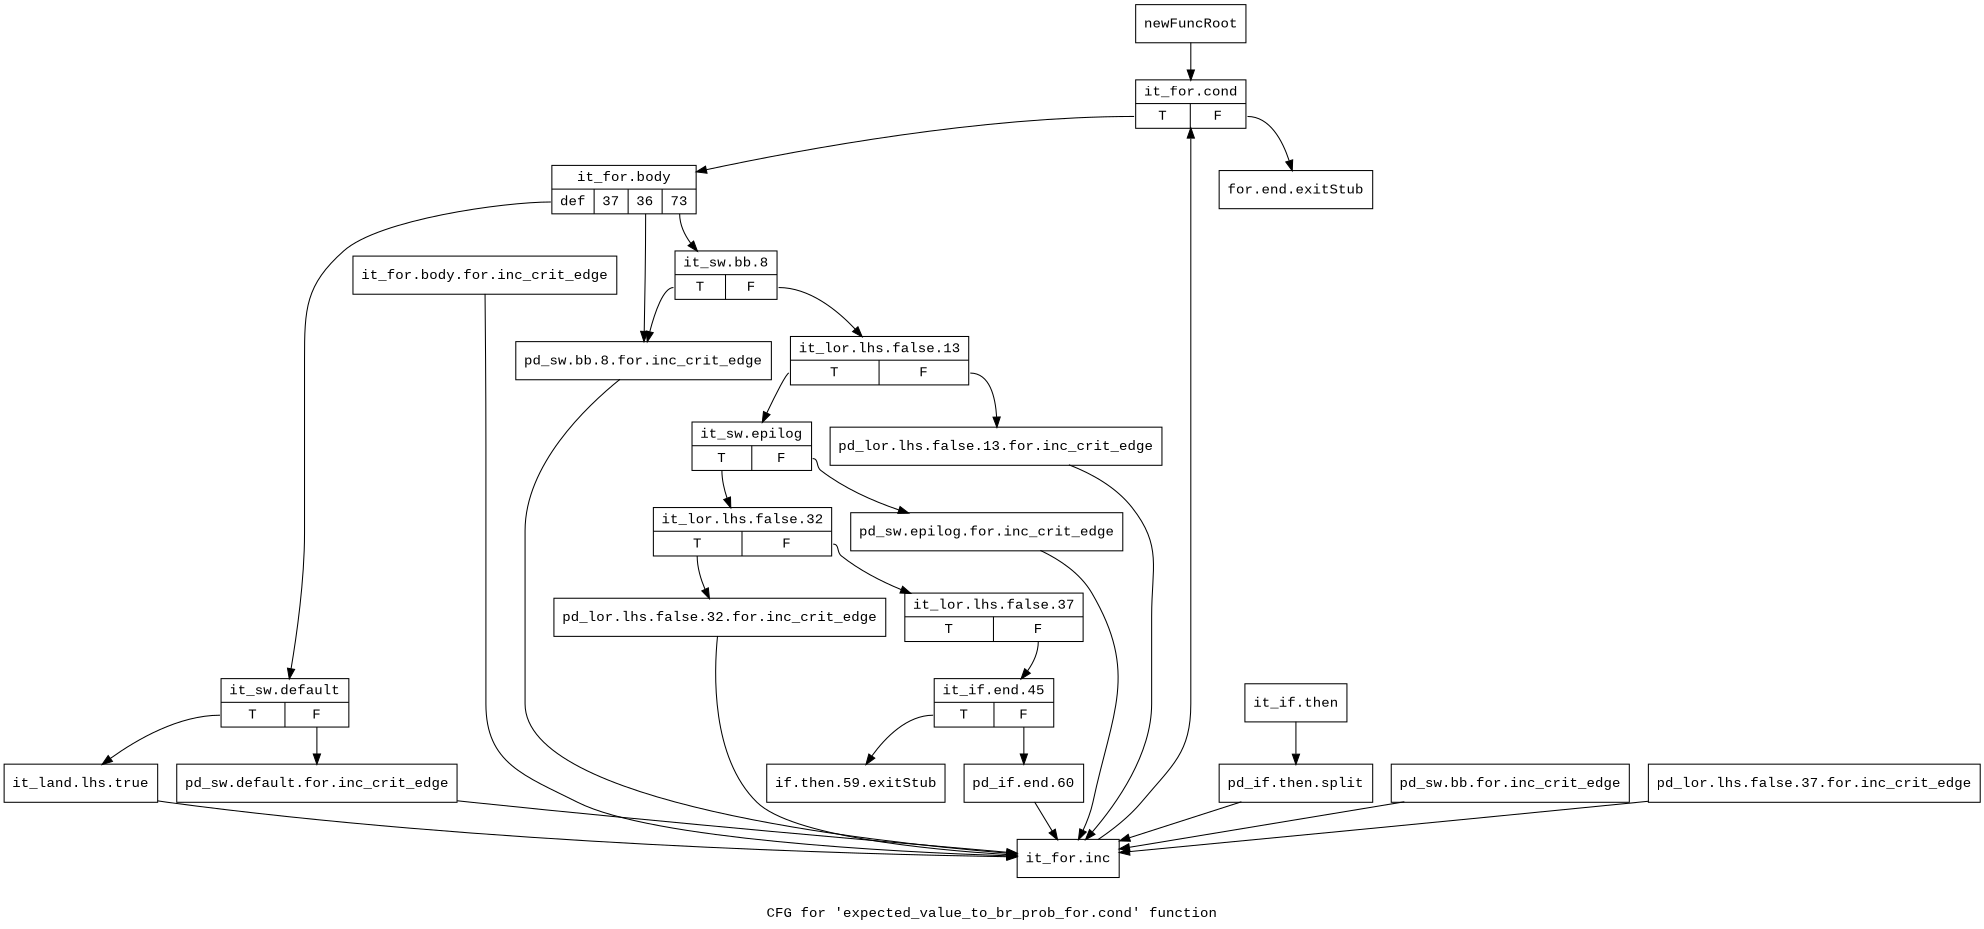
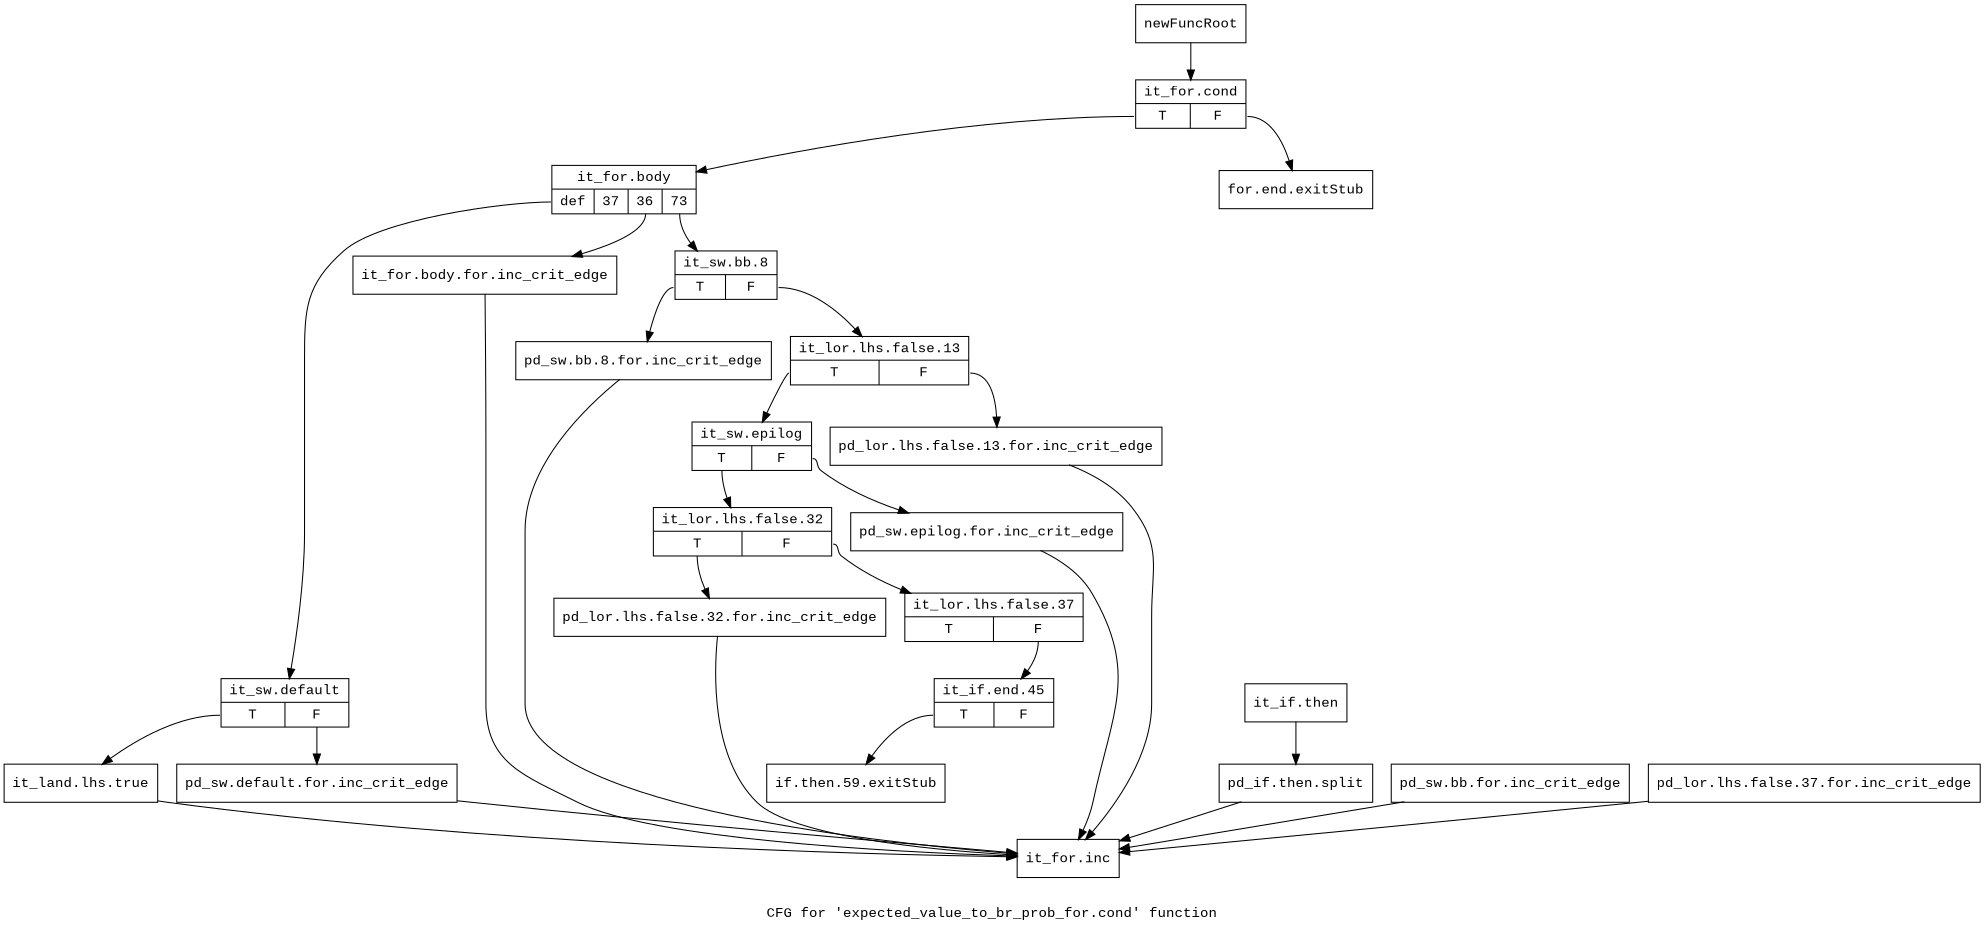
(645, 273) -> (619, 240)
(1191, 507) -> none
(1024, 783) -> none
